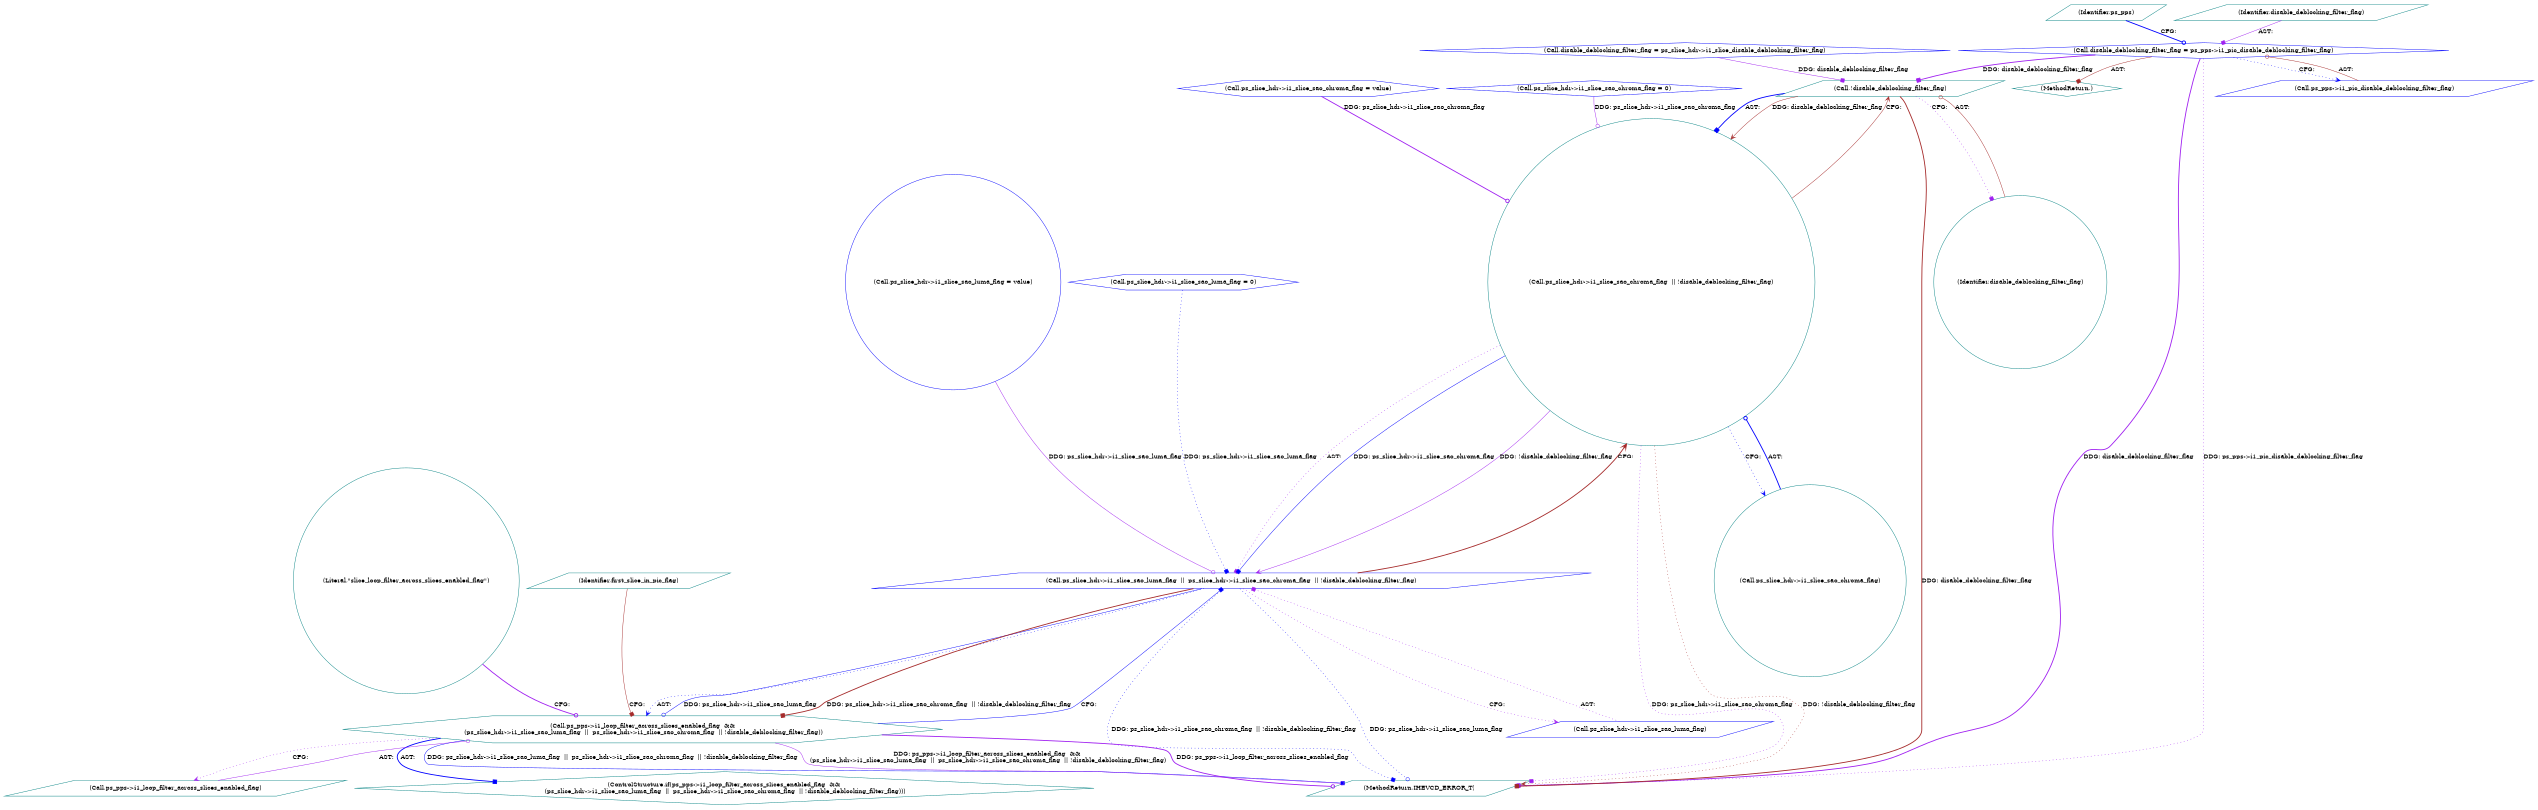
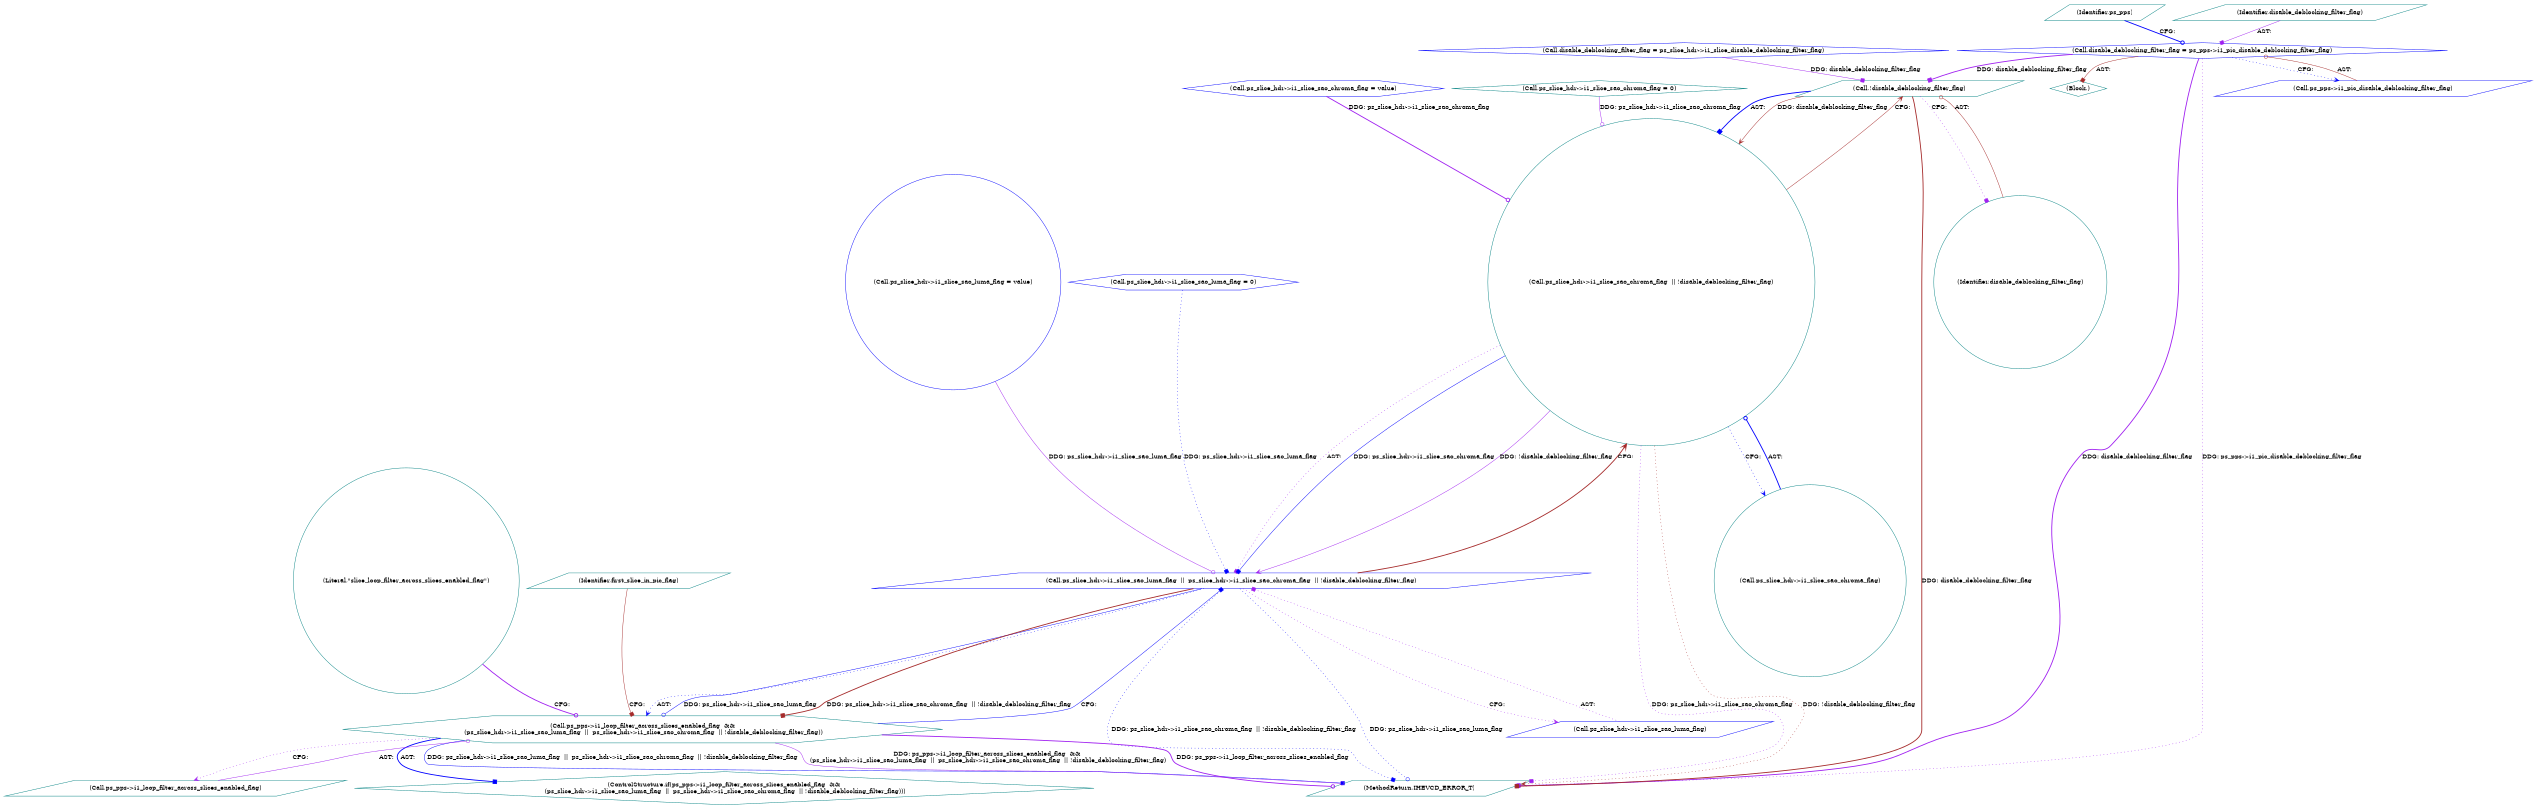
(1594, 89) -> (1600, 89)
(2067, 89) -> (2078, 89)
